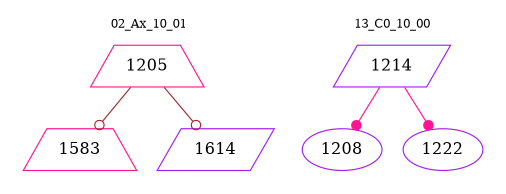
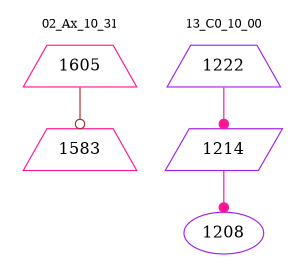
(149, 25) -> (80, 25)
(147, 66) -> (80, 66)
(415, 104) -> (224, 103)
(216, 150) -> none
(443, 150) -> (224, 66)
